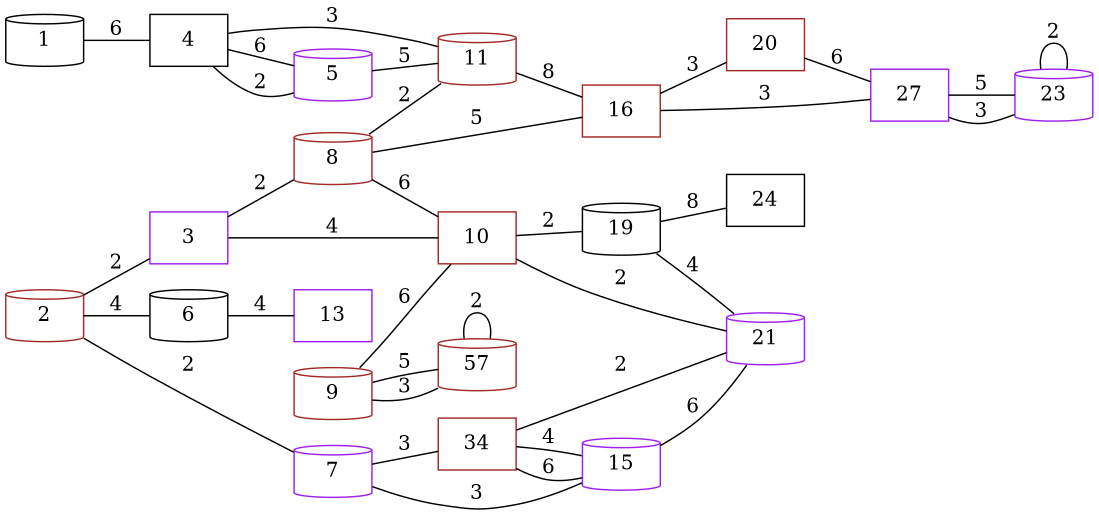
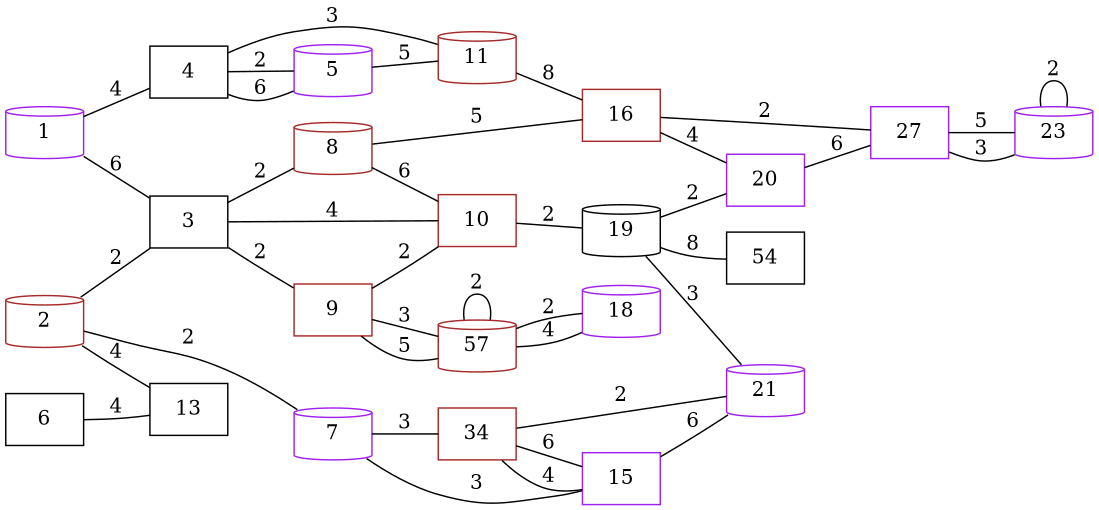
(117, 30) -> (117, 90)
(45, 40) -> (45, 133)
(766, 45) -> (766, 180)
(693, 66) -> (693, 136)
(766, 94) -> (766, 112)
(405, 109) -> none
none -> (117, 177)
(766, 200) -> (766, 258)
none -> (693, 205)
(189, 238) -> (189, 222)
(693, 266) -> (693, 295)
none -> (261, 268)
(405, 298) -> (405, 253)
(619, 302) -> none
none -> (621, 311)
(117, 316) -> (116, 367)
(189, 316) -> (45, 420)
(333, 316) -> (189, 409)
(333, 394) -> (333, 310)
(621, 464) -> (621, 479)
